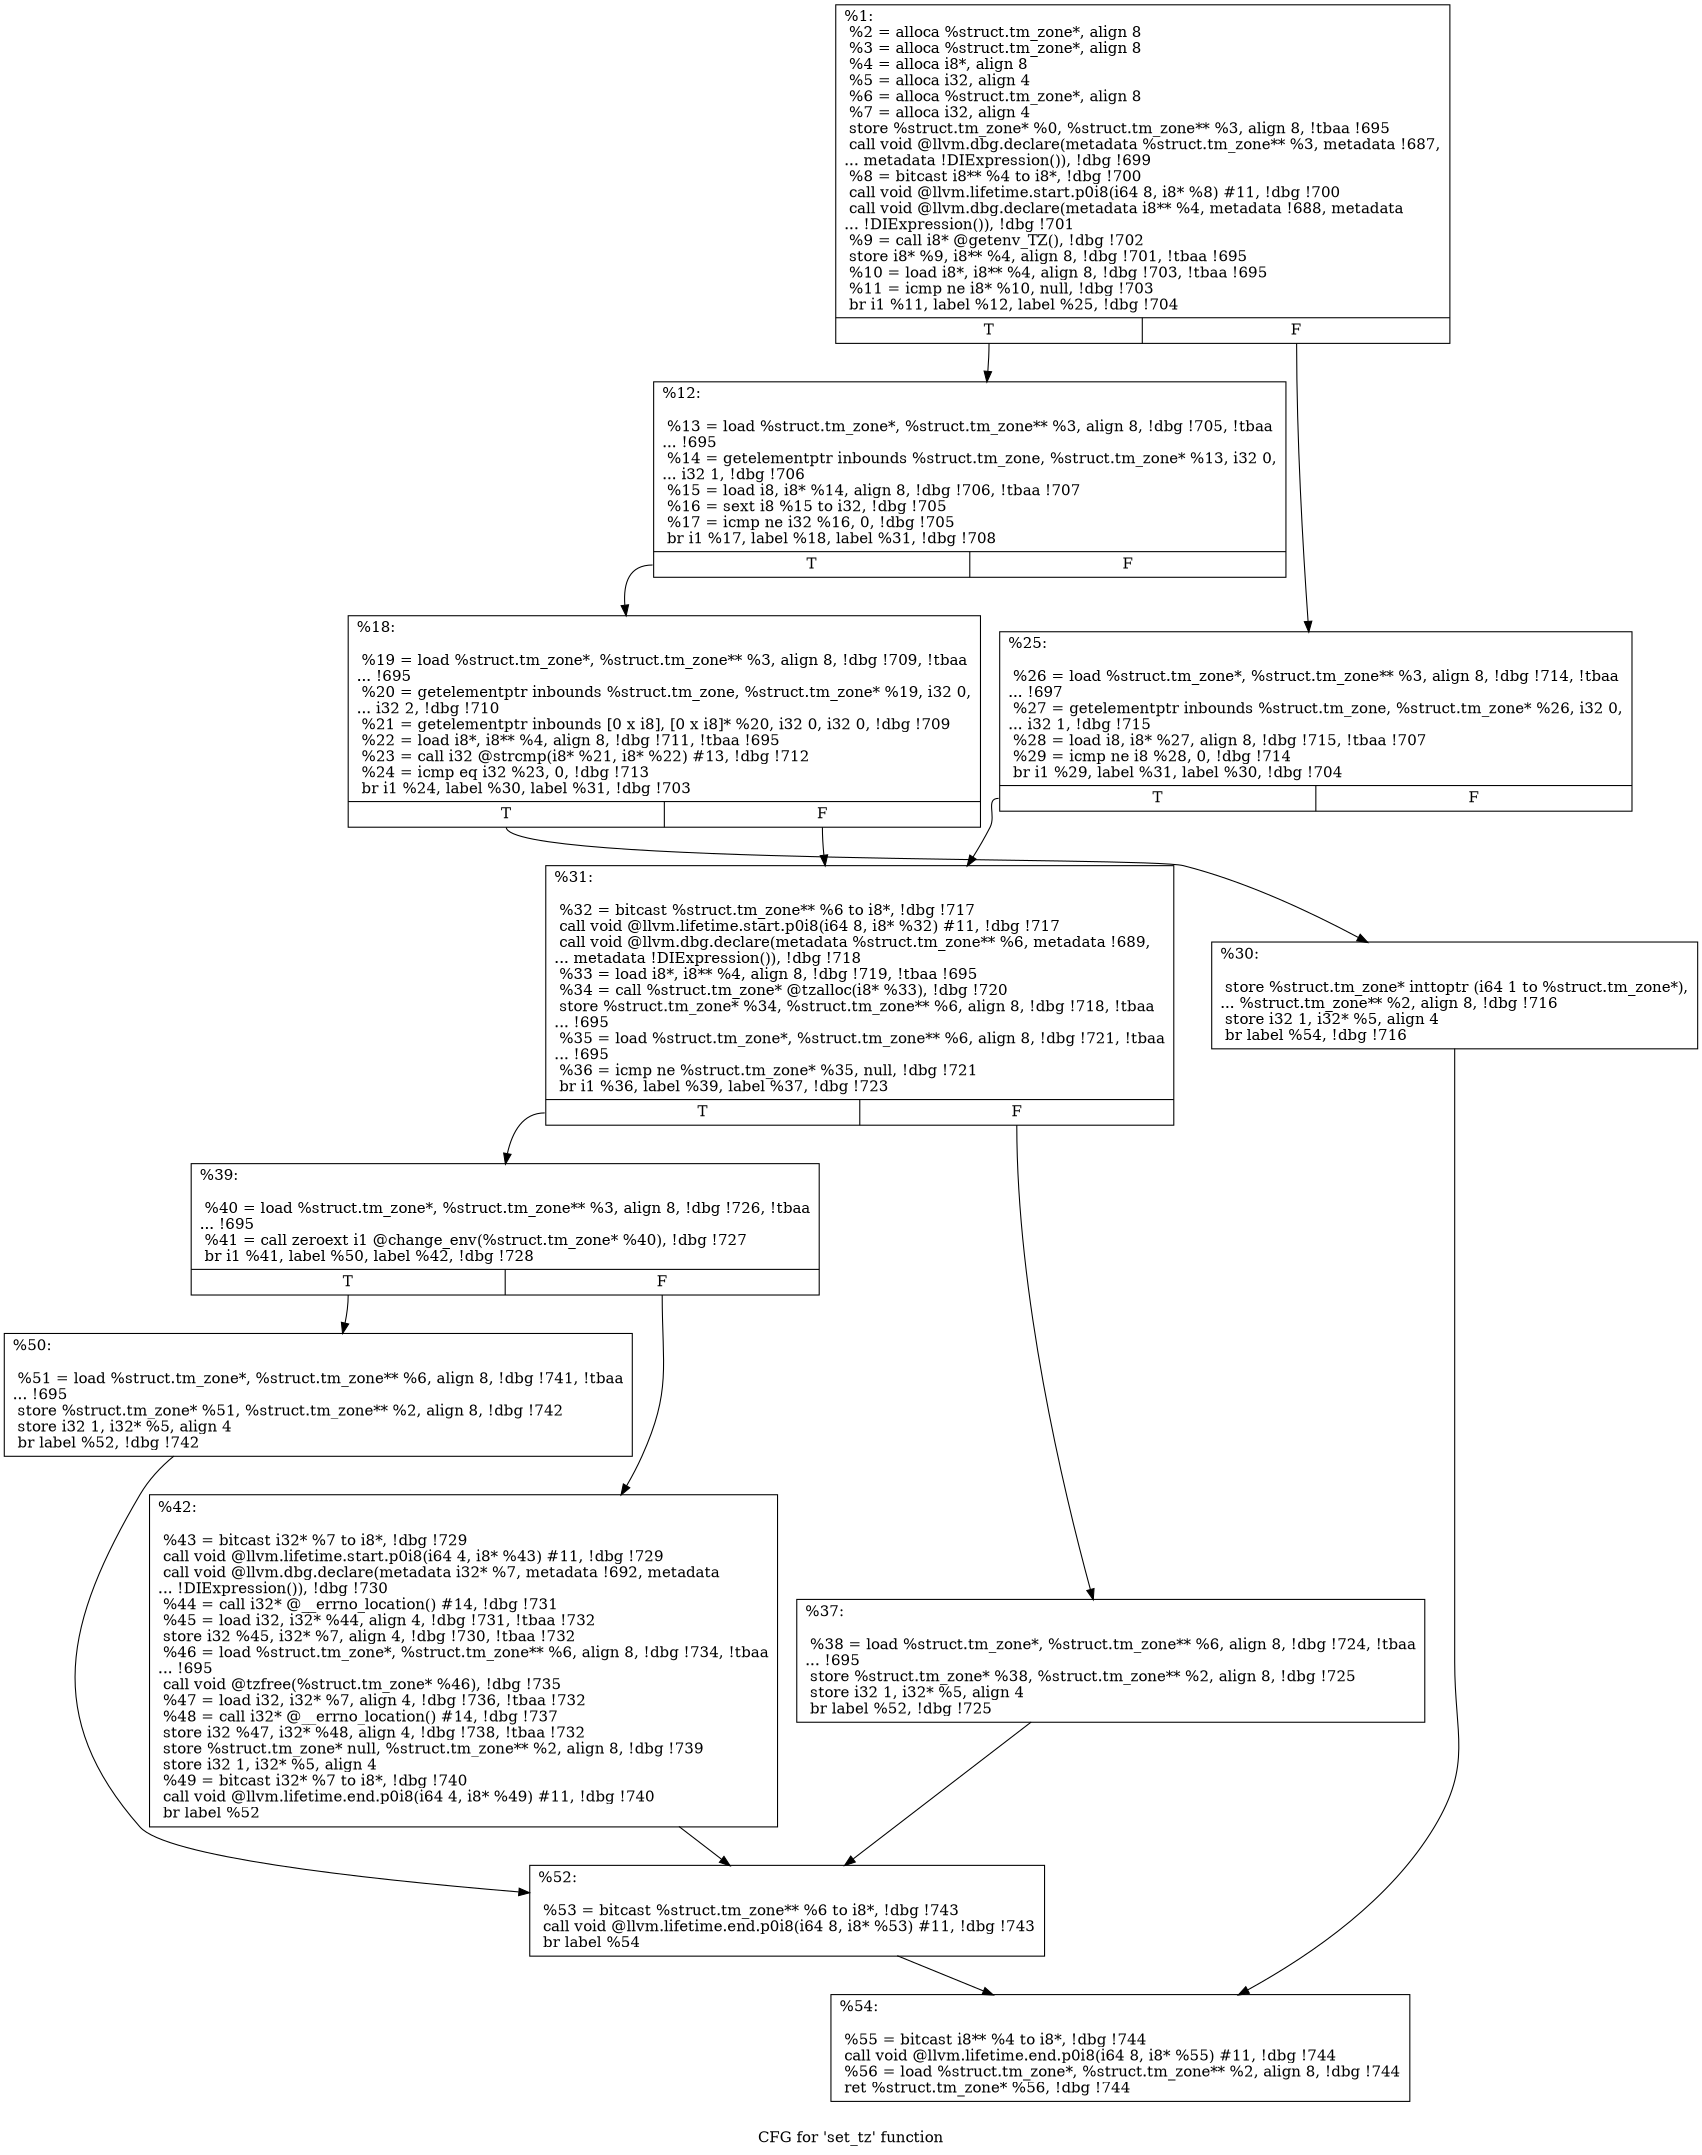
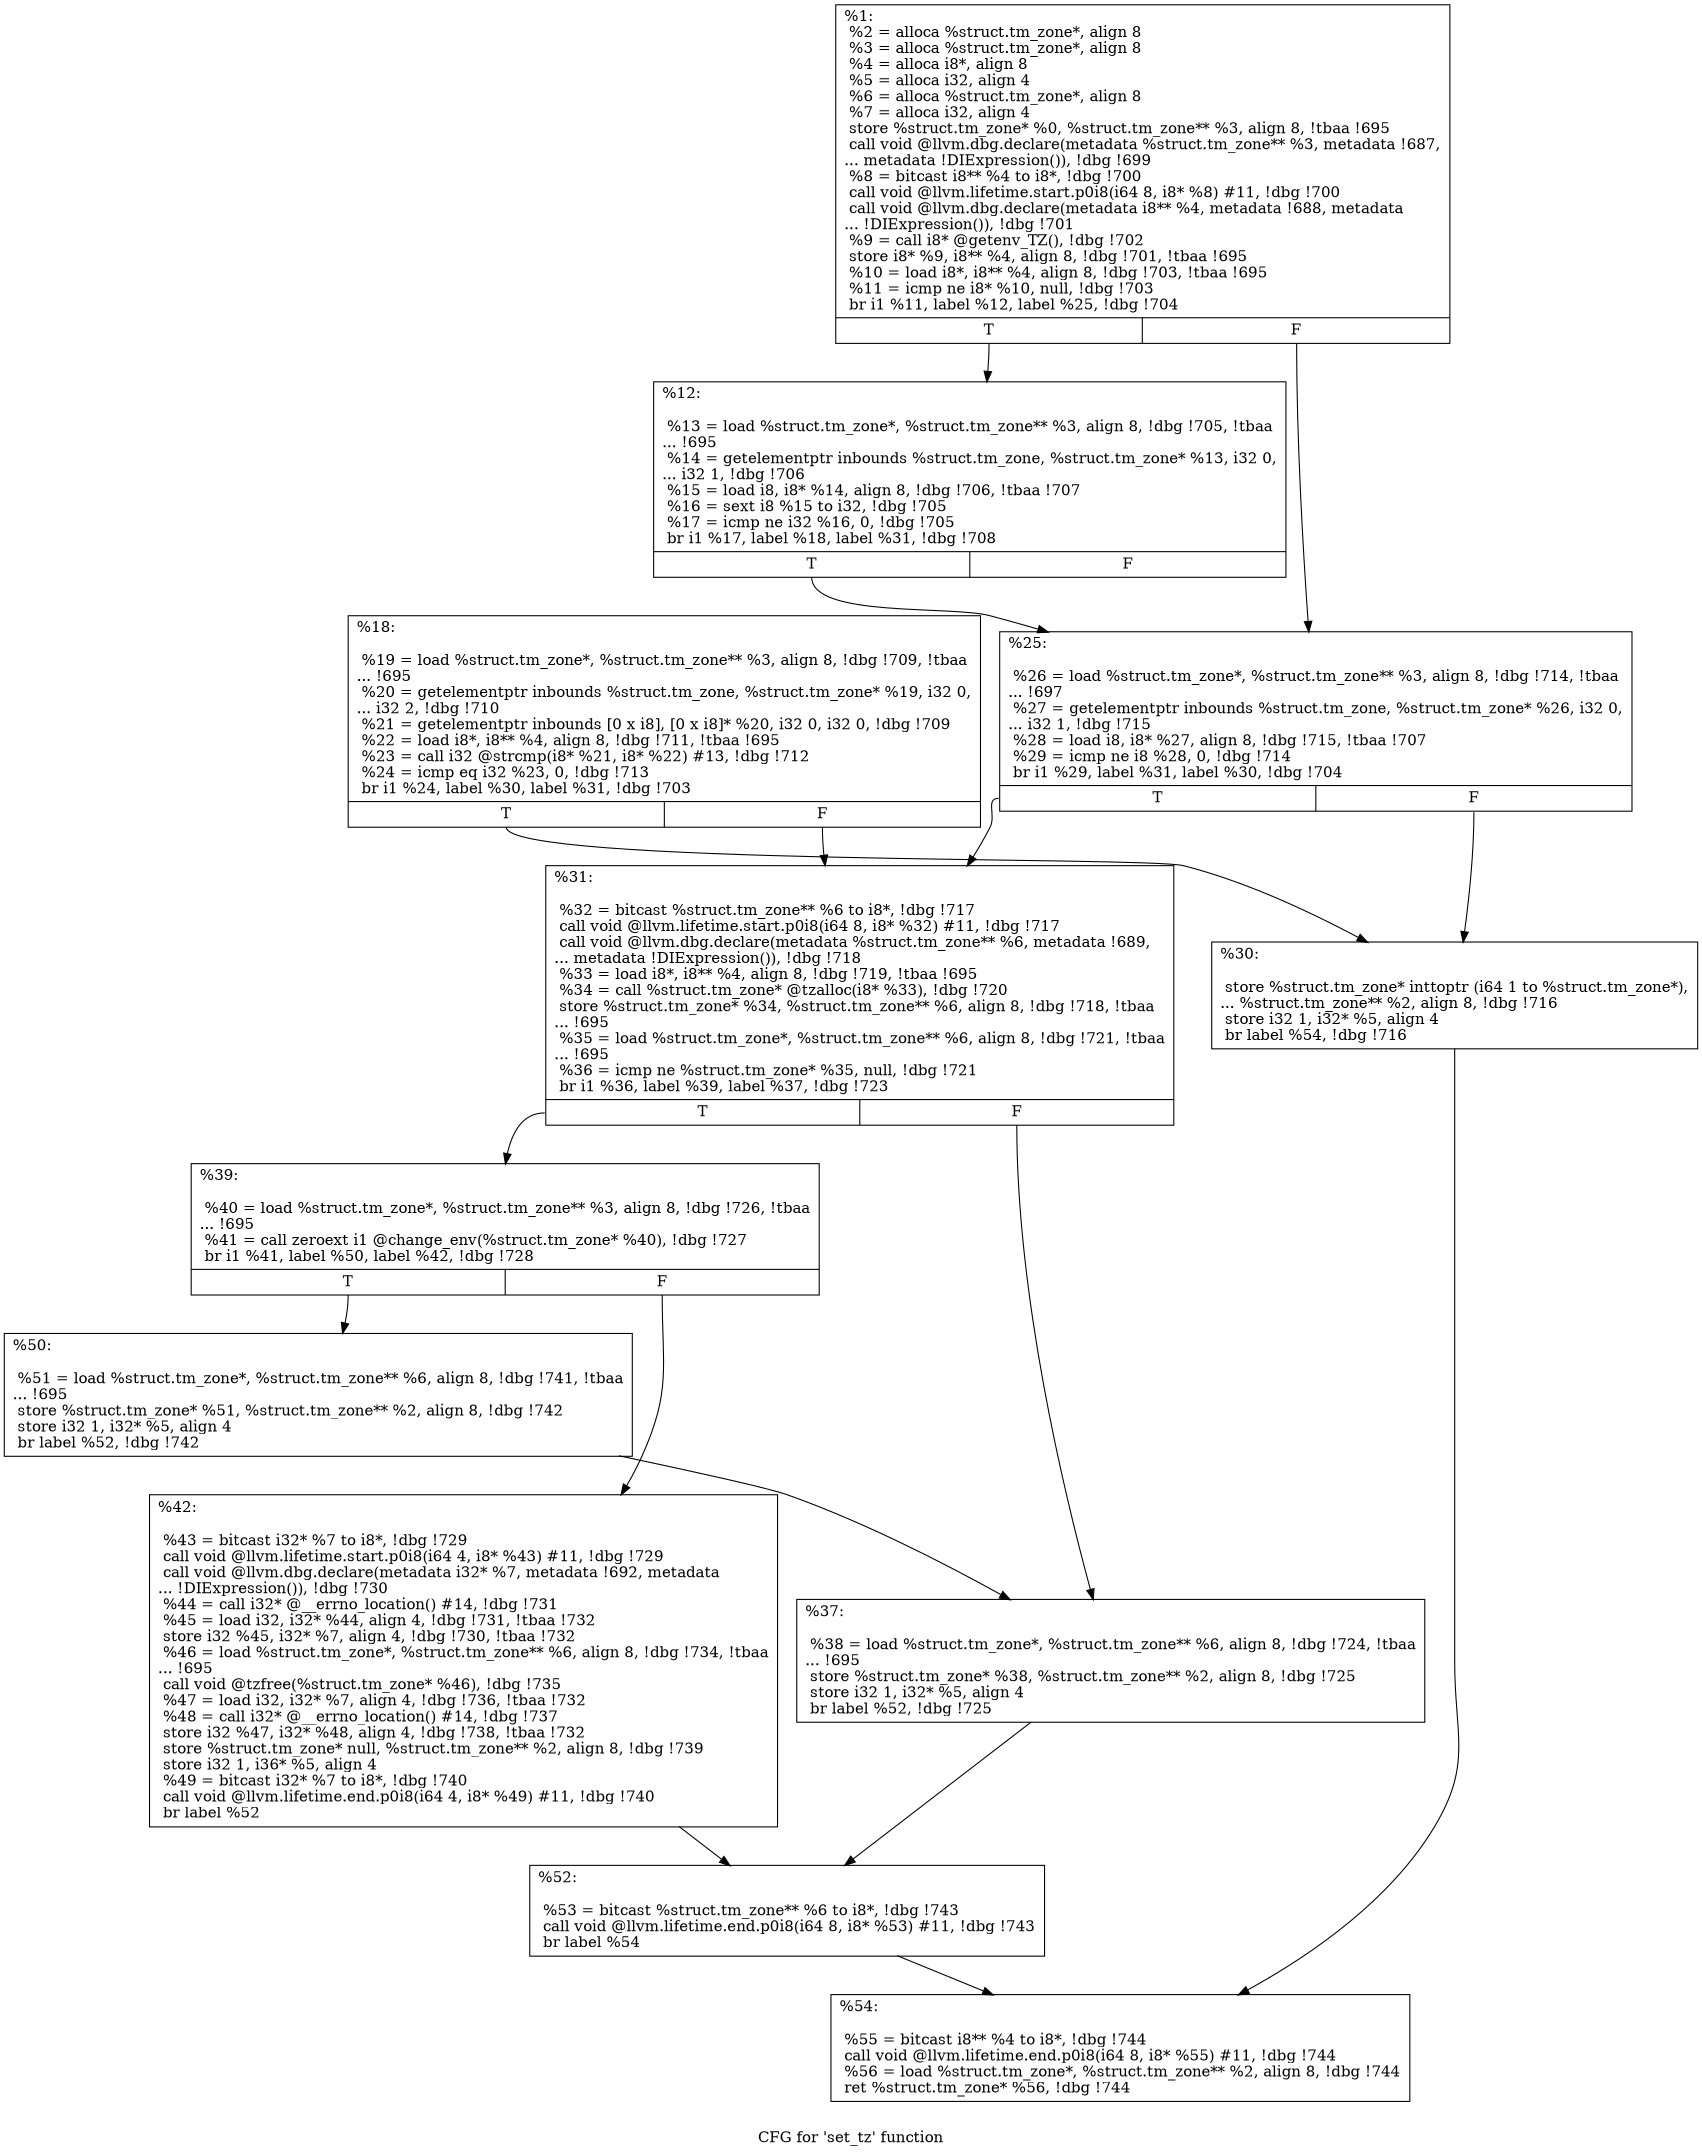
(629, 578) -> (920, 610)
none -> (1471, 872)
(268, 1765) -> (268, 1765)
(132, 1816) -> (817, 1506)
